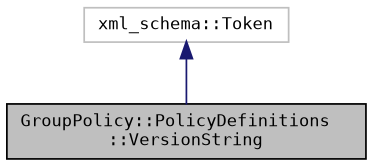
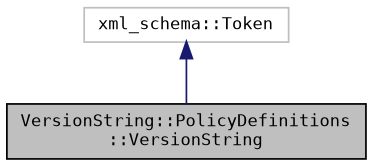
(186, 131) -> (186, 131)
